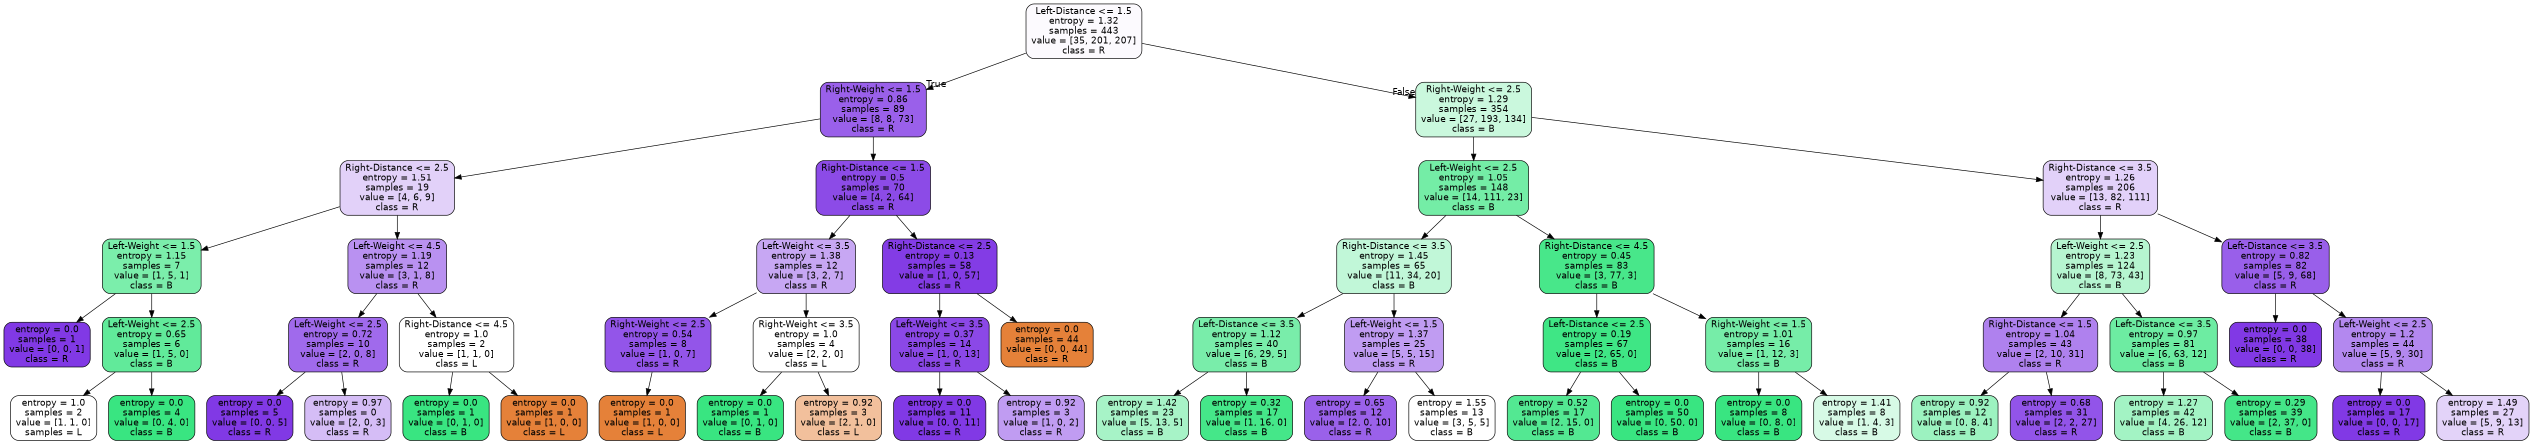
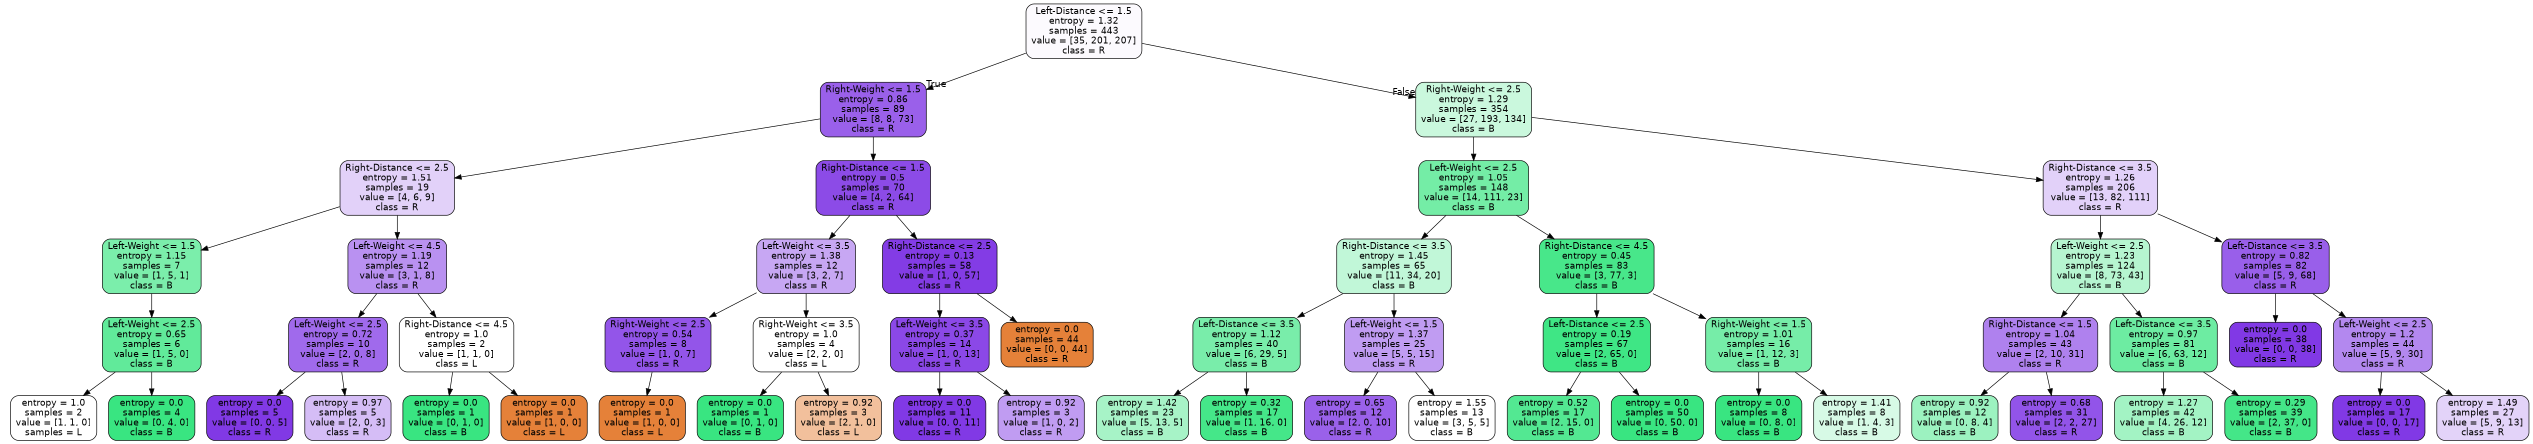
(47, 345) -> none
(348, 418) -> (348, 418)
